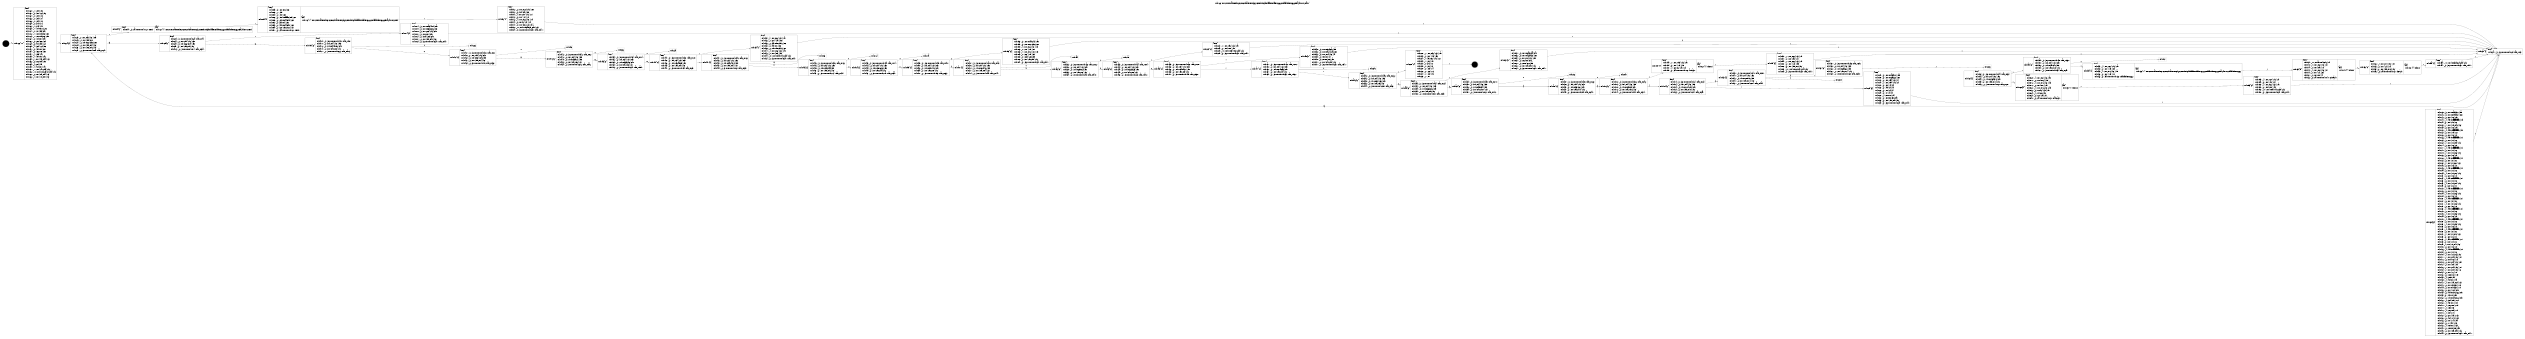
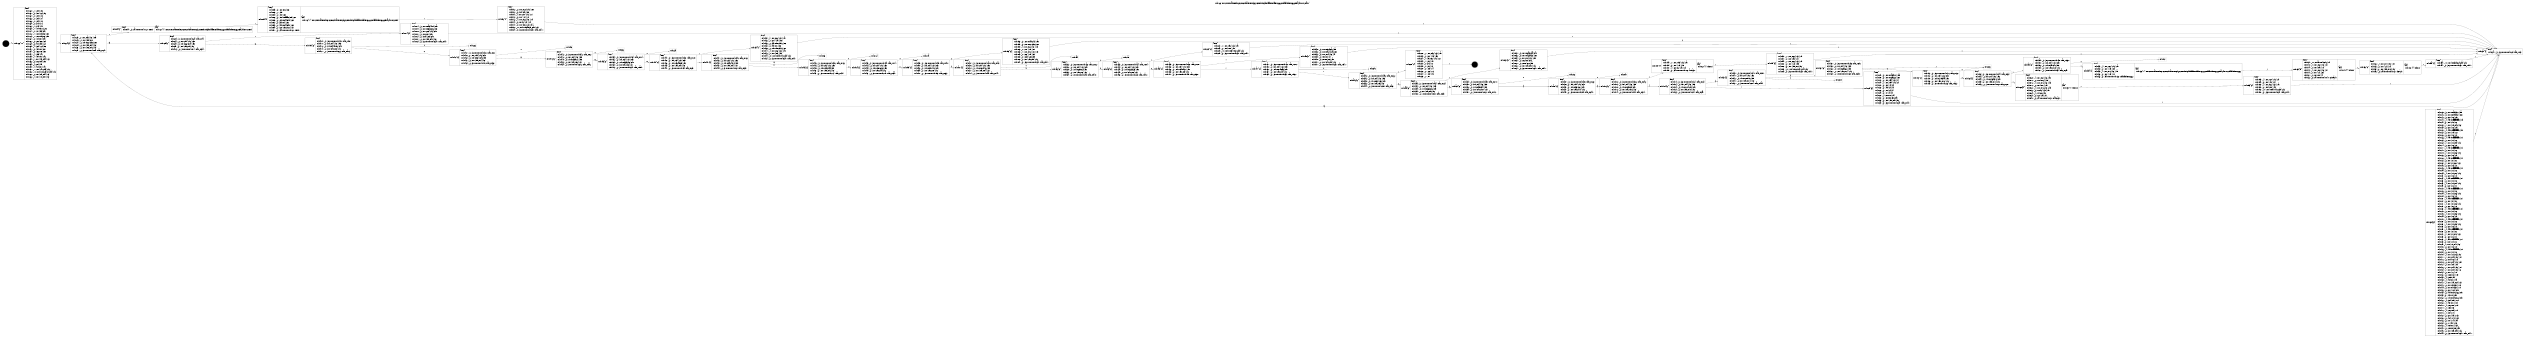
none -> (1936, 78)
